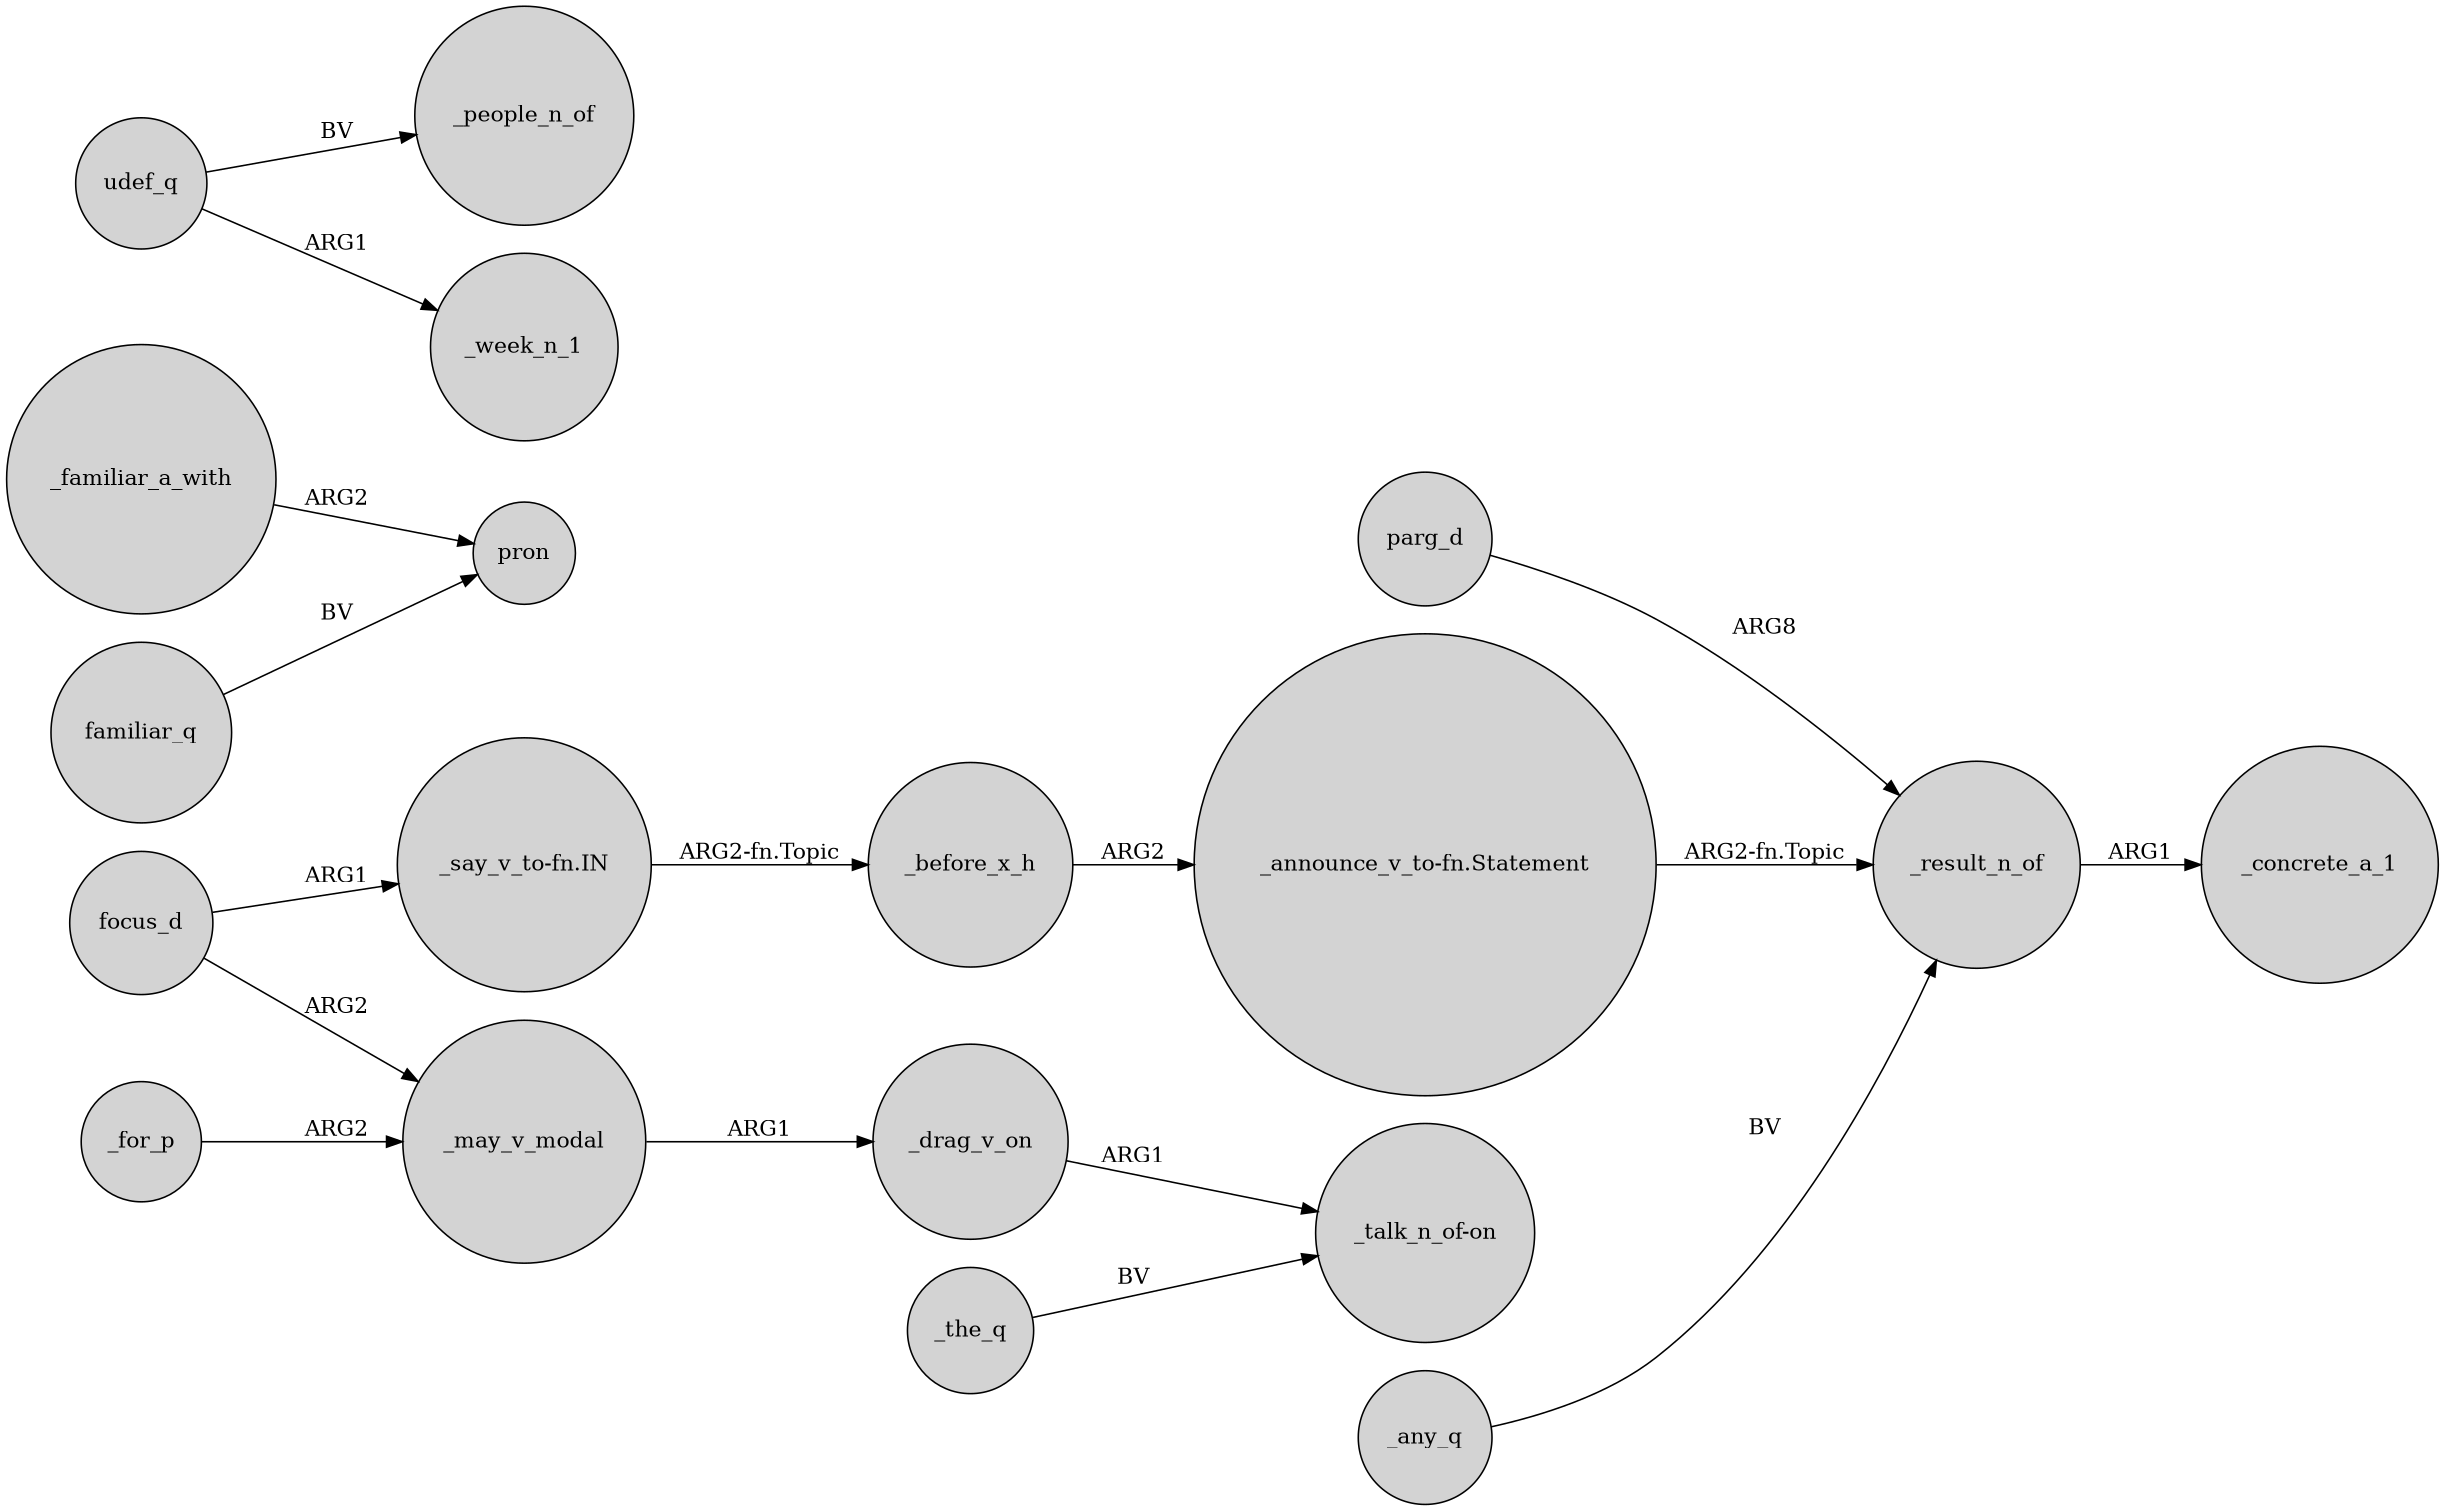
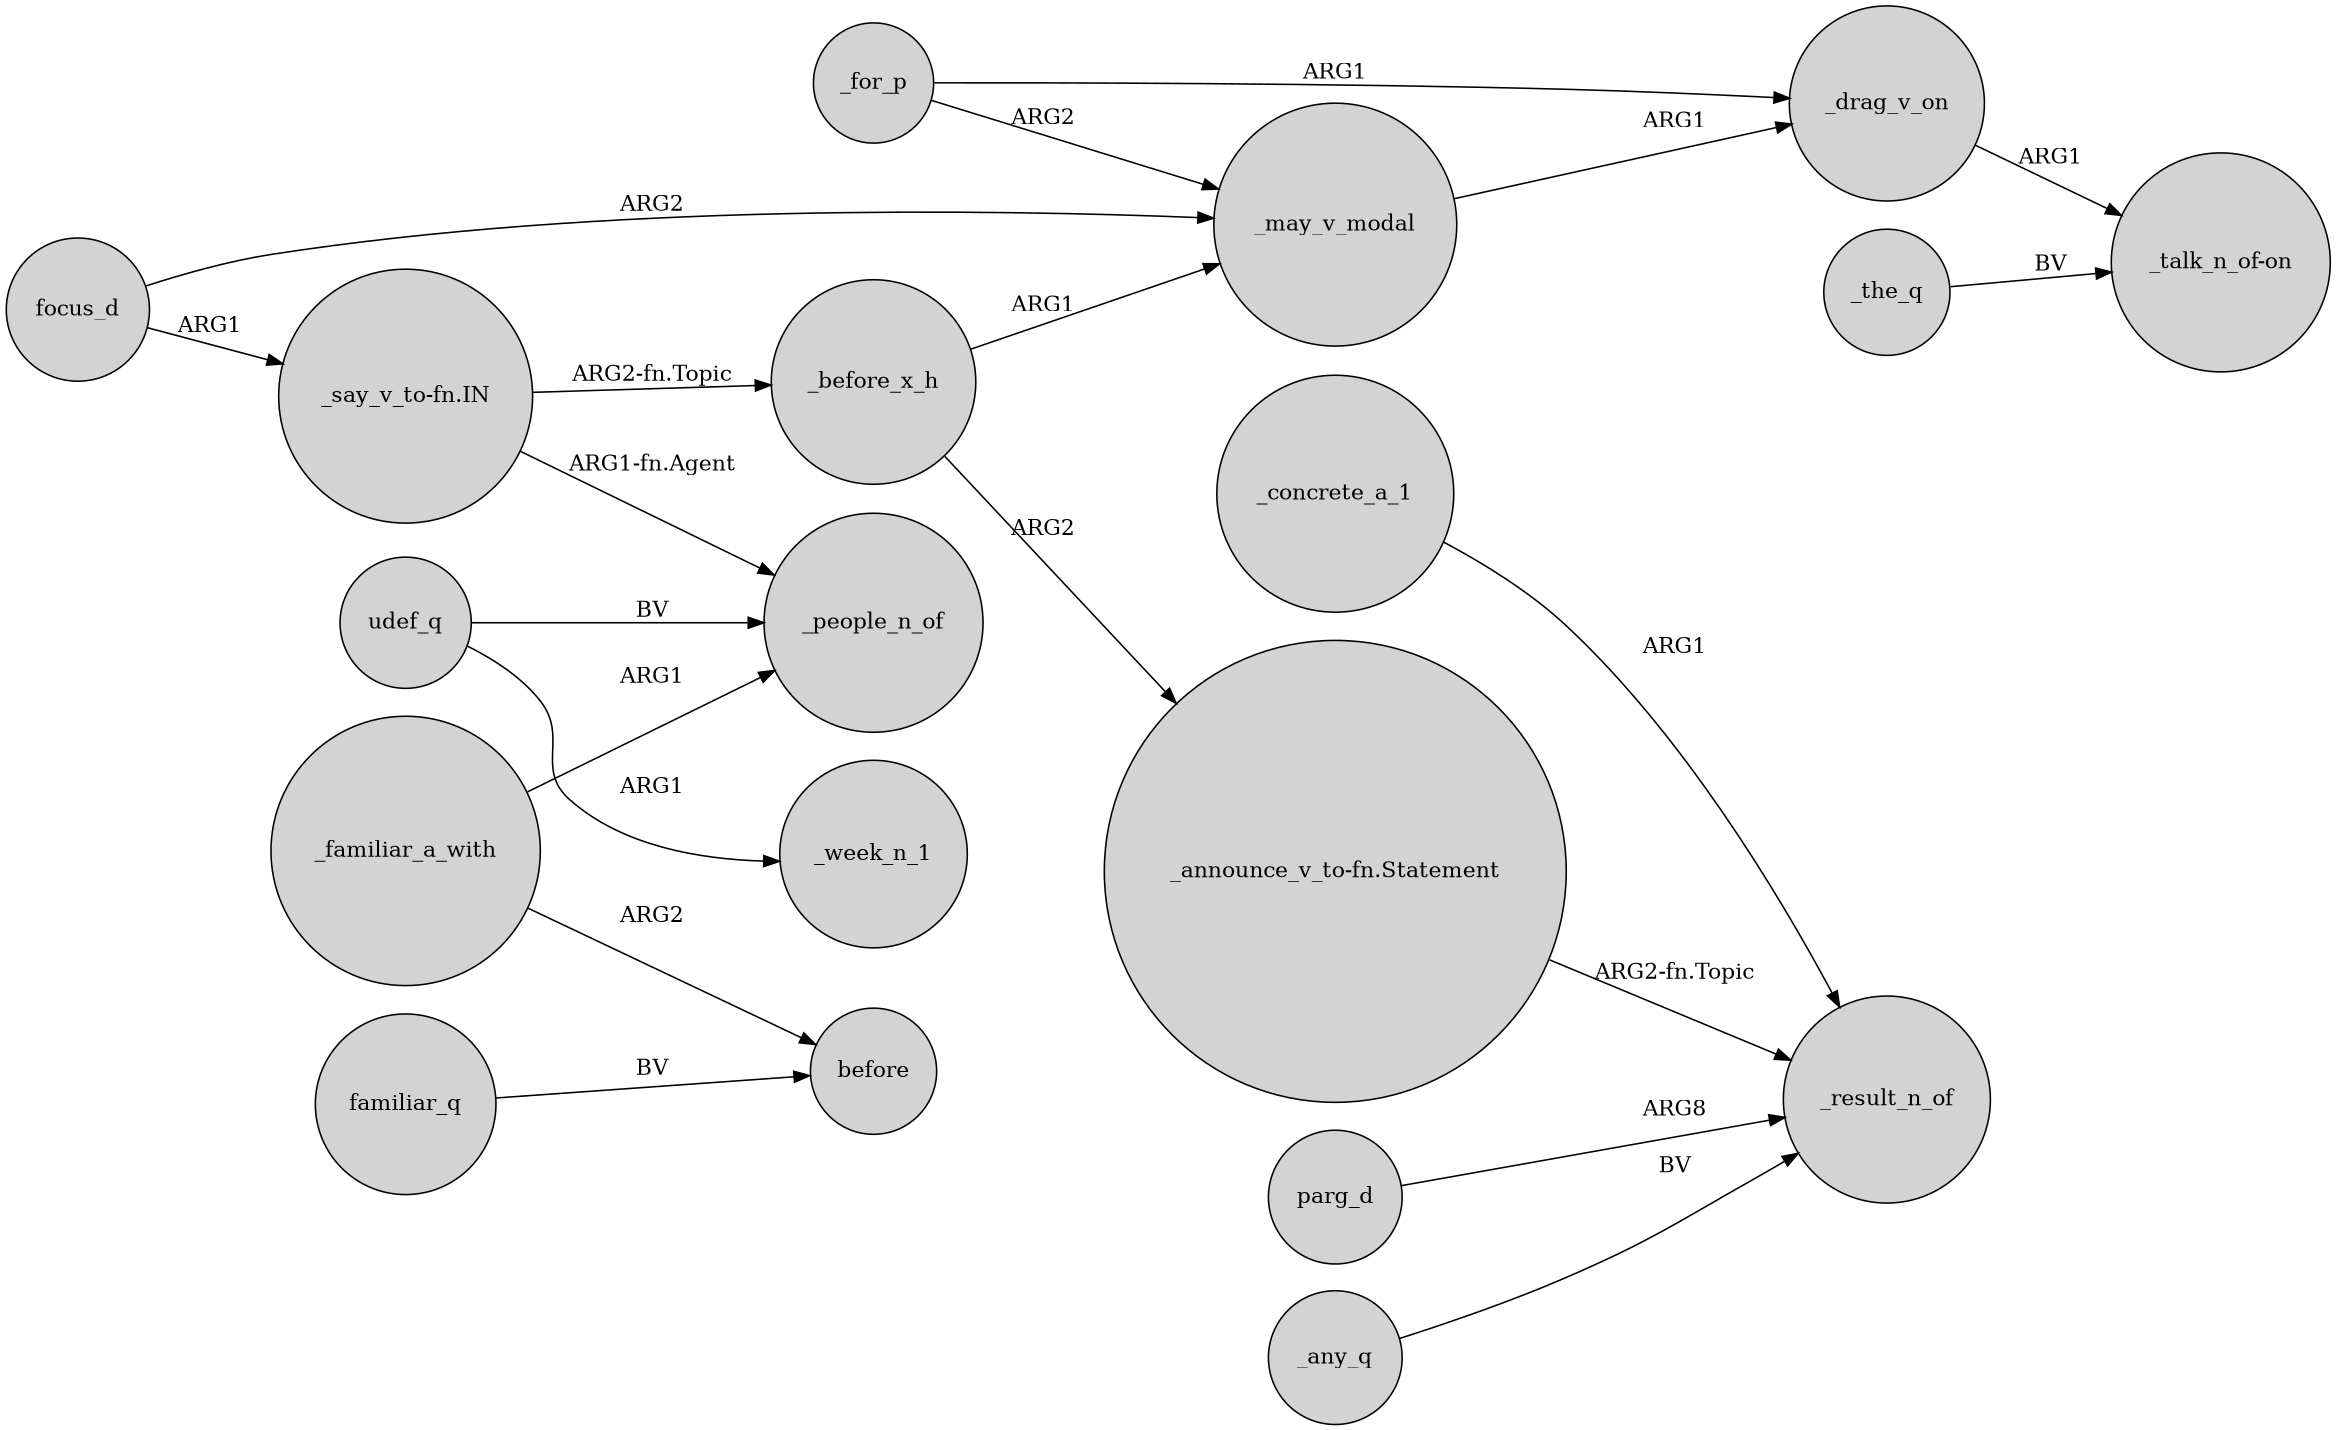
none -> (1354, 85)
none -> (1088, 309)
none -> (640, 510)
(524, 553) -> (874, 1071)
none -> (644, 735)
(2133, 865) -> (1669, 739)
